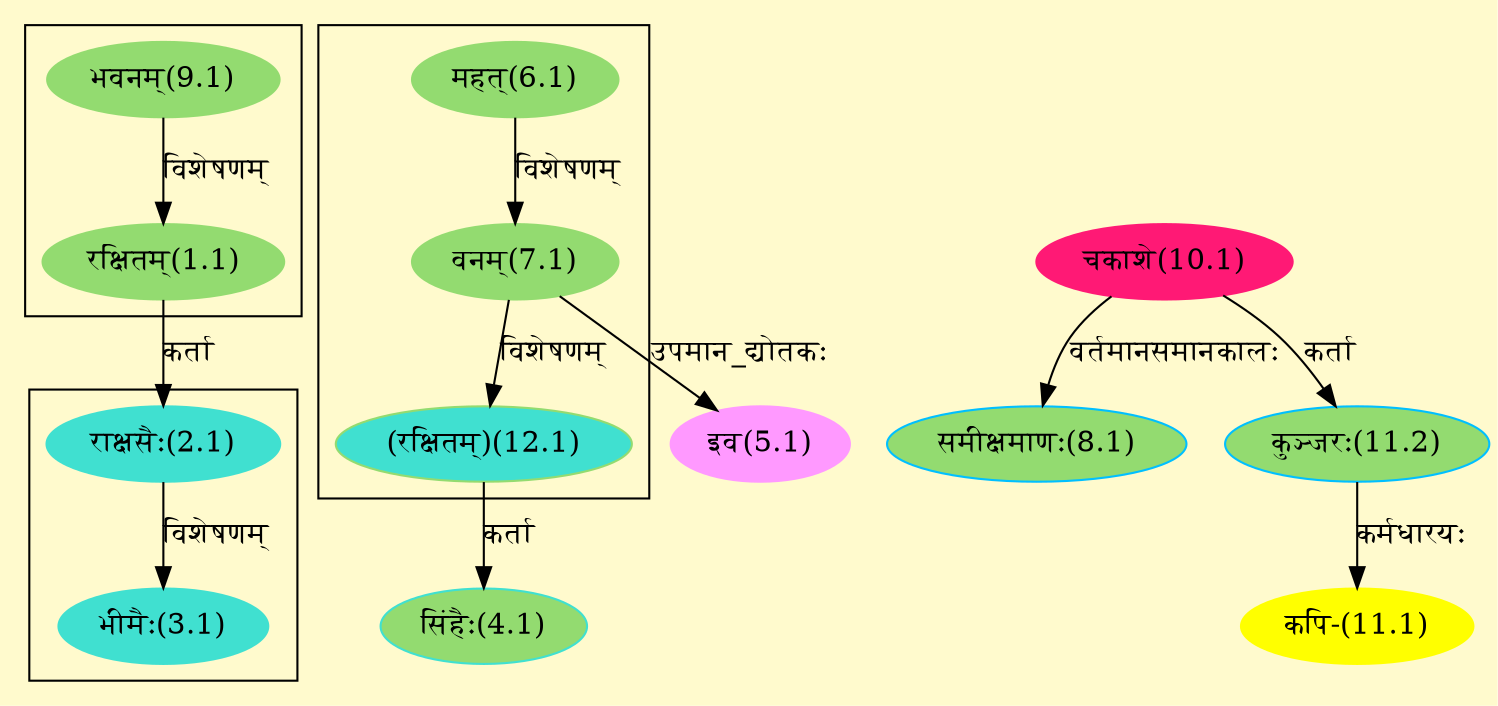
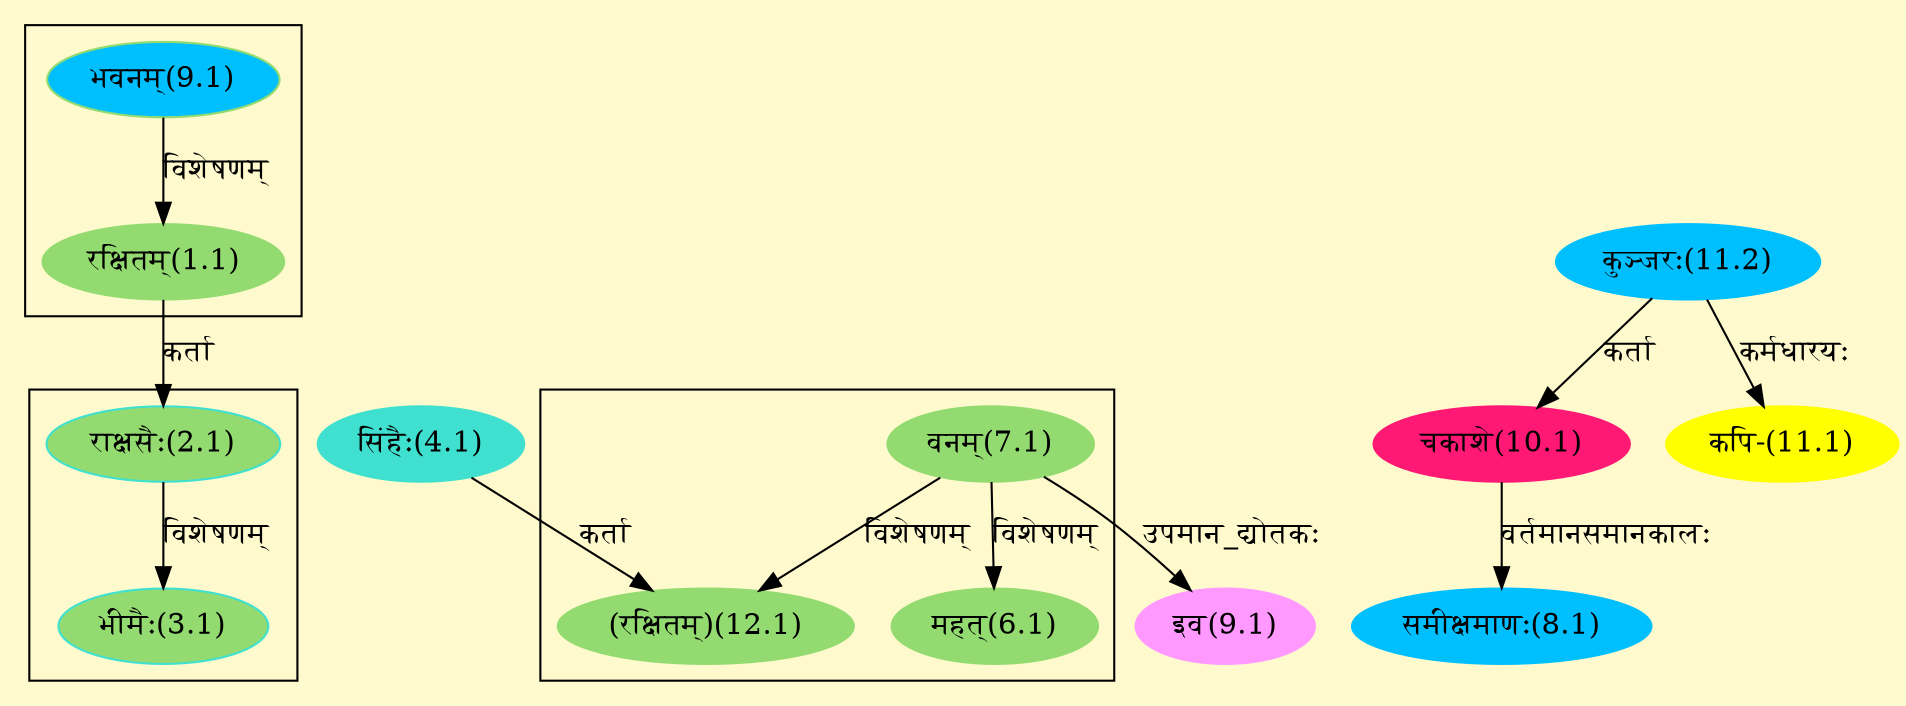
(163, 80) -> (163, 80)
(515, 160) -> (993, 525)
(1279, 336) -> (1603, 345)
(163, 444) -> (163, 444)
(484, 444) -> (706, 626)
(760, 444) -> (1225, 626)
(1037, 444) -> (1502, 626)
(1357, 444) -> (1688, 262)
(484, 525) -> (557, 531)
(163, 626) -> (163, 626)
(484, 626) -> (421, 444)
